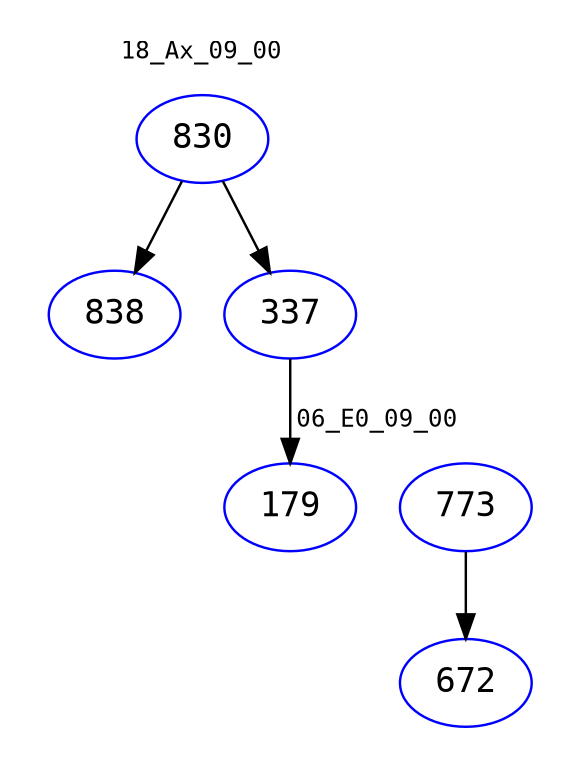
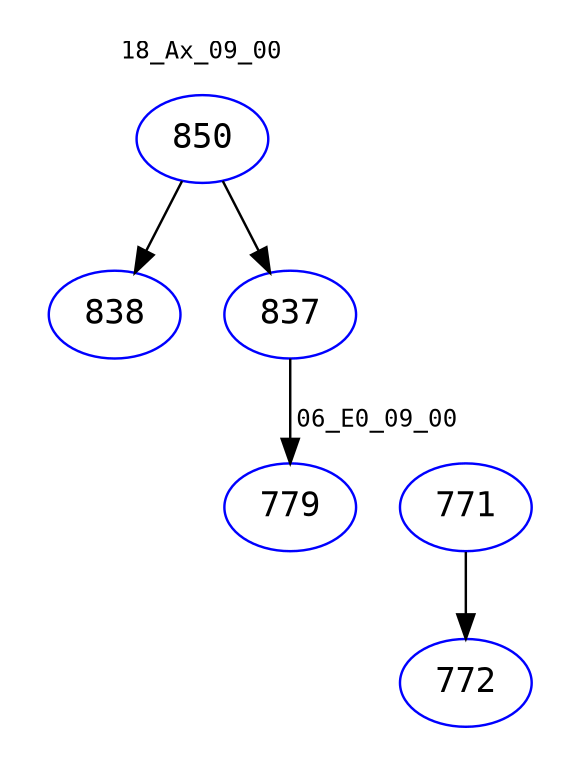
(202, 139) -> (202, 139)
(290, 315) -> (290, 315)
(290, 507) -> (290, 507)
(466, 507) -> (466, 507)
(466, 683) -> (466, 683)
